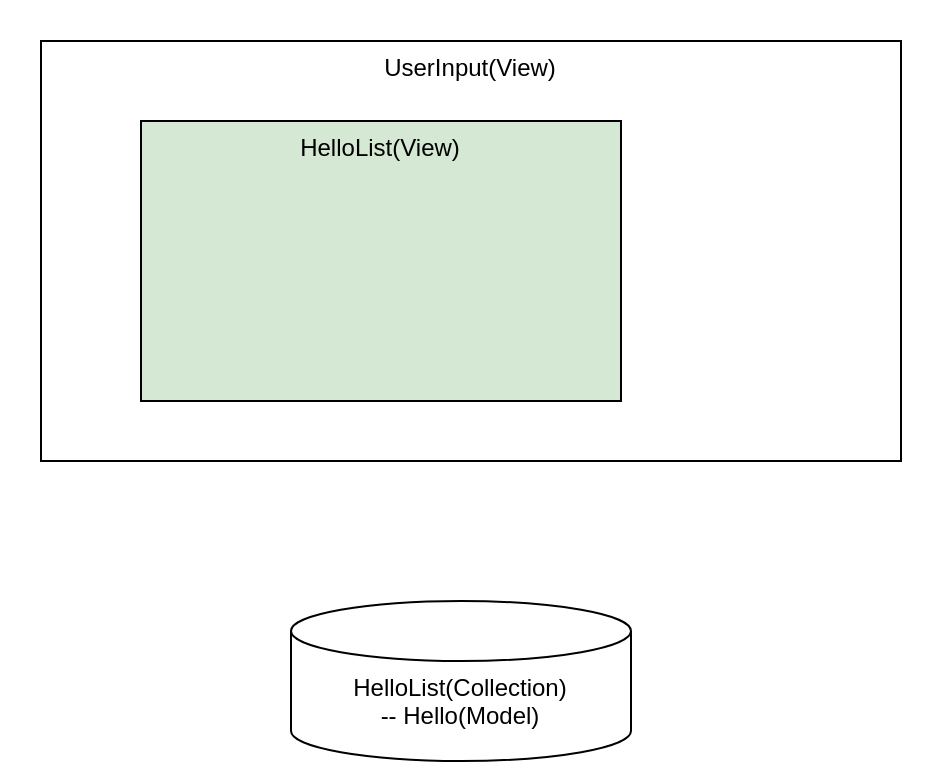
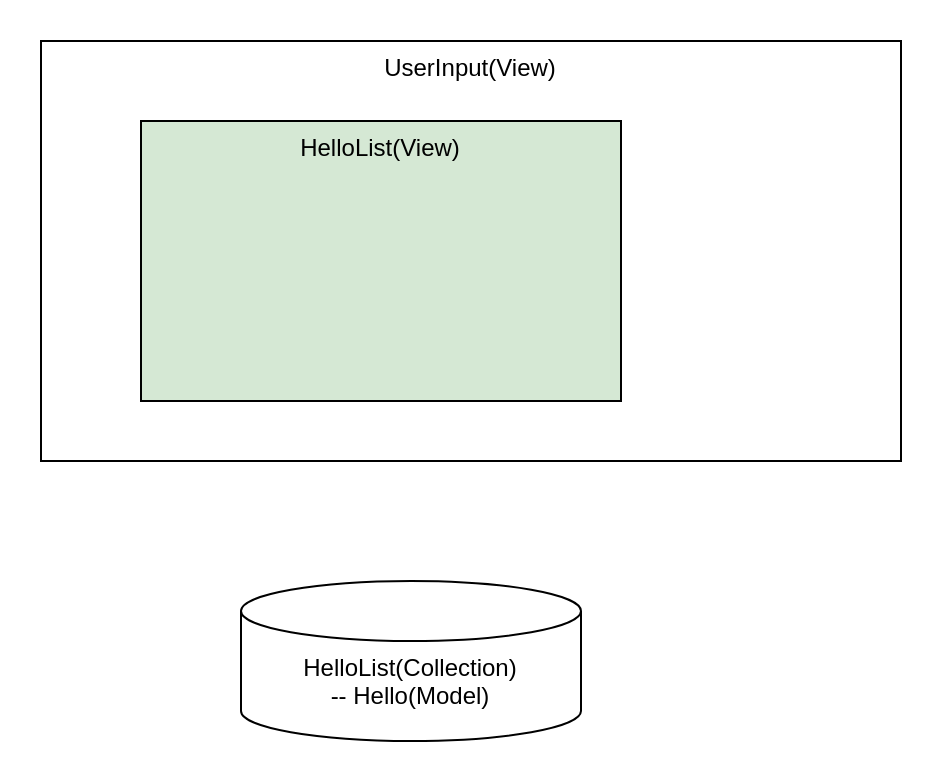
(461, 681) -> (411, 661)
